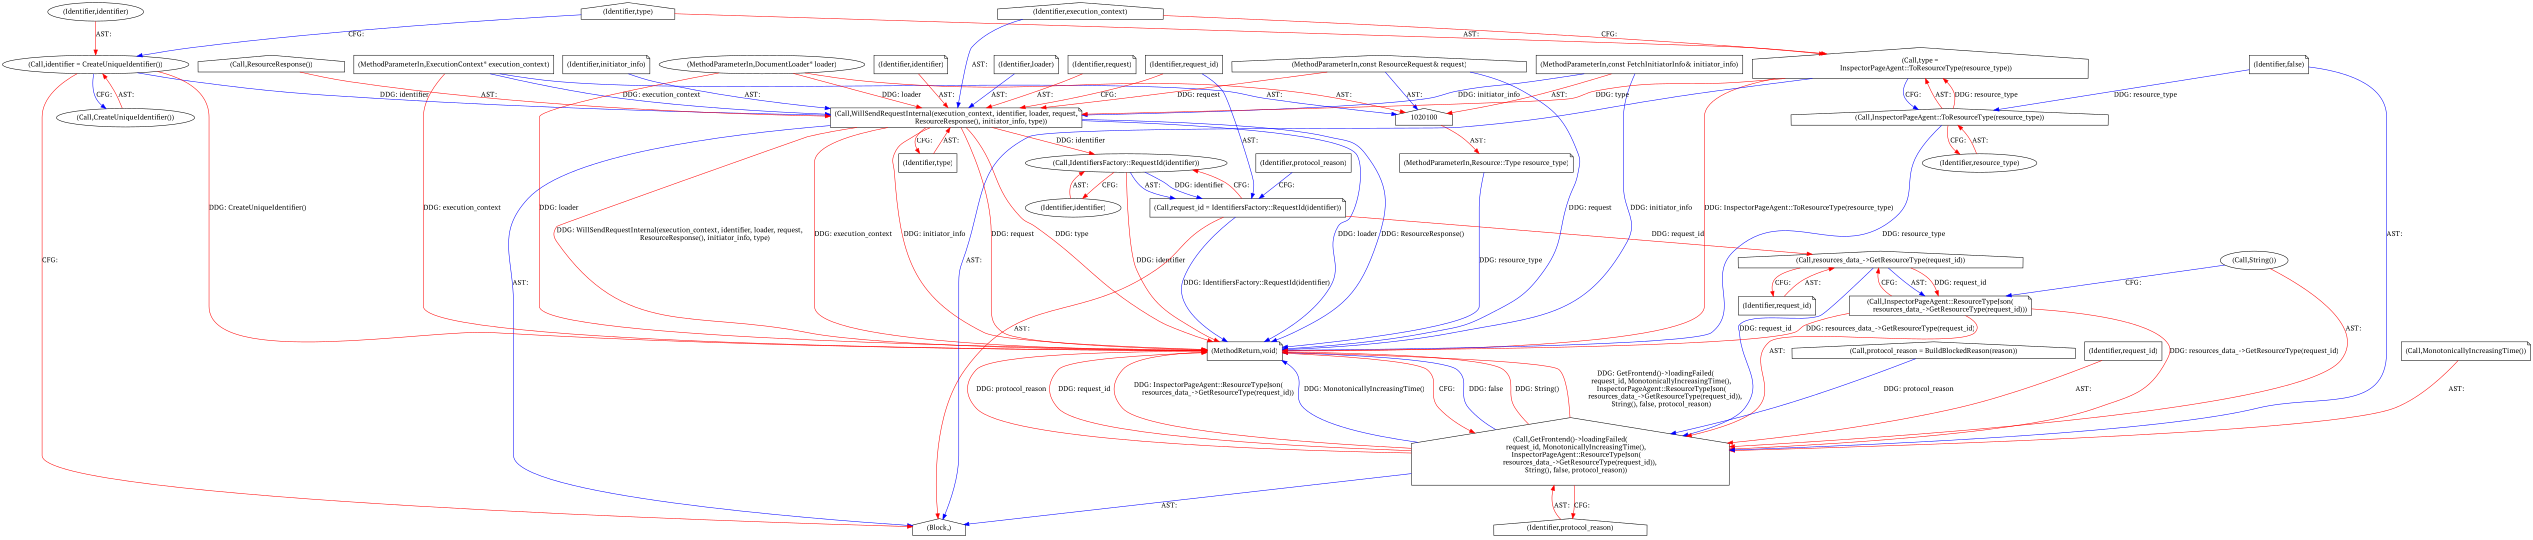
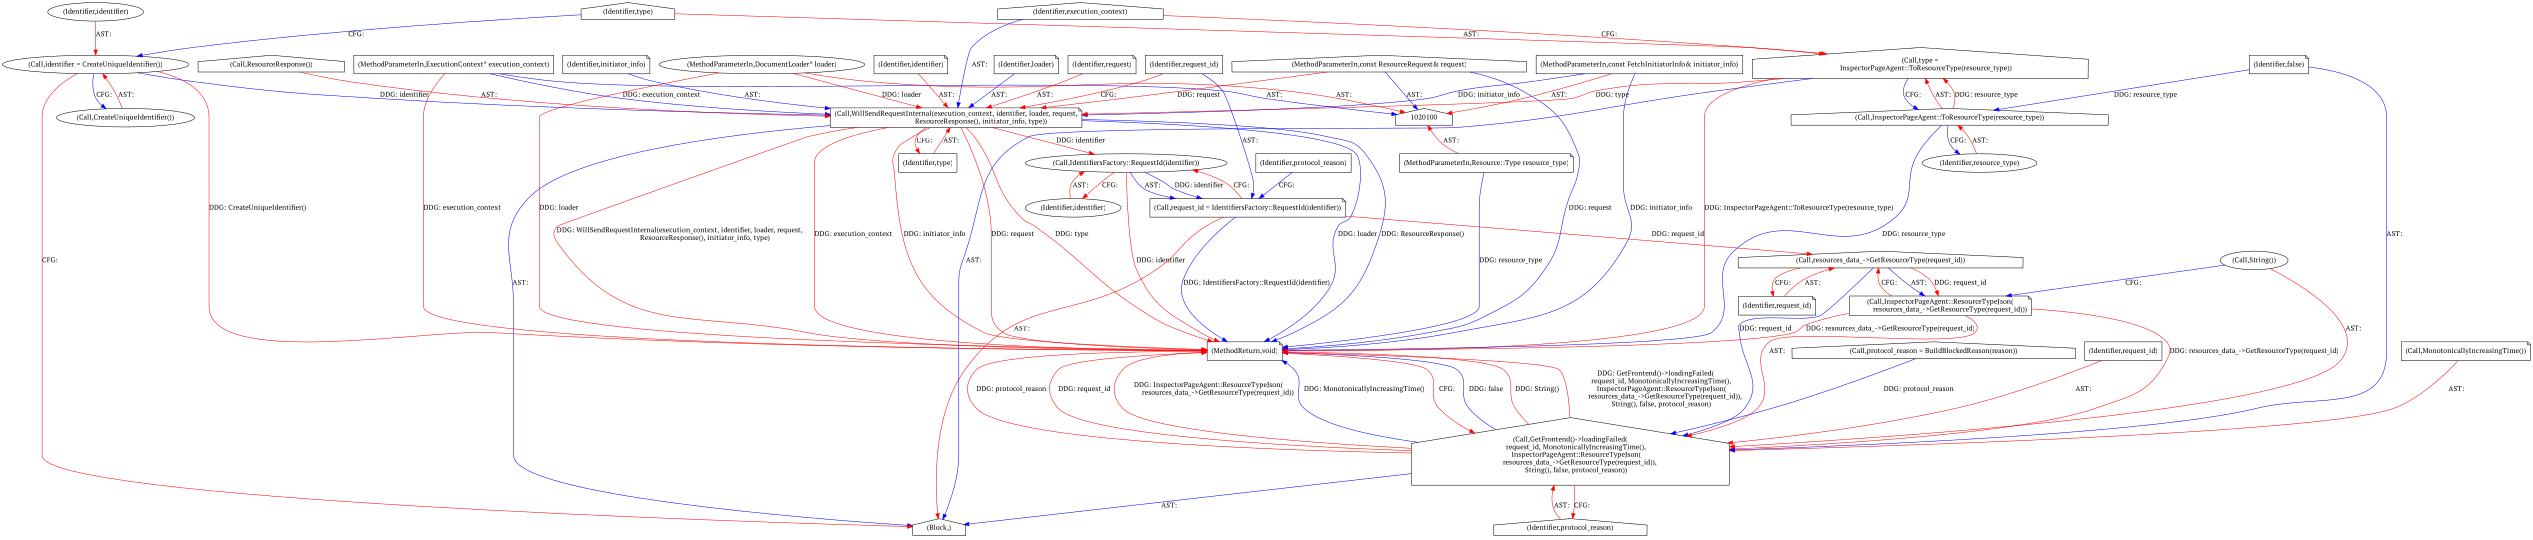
(1460, 136) -> (1443, 144)
(1948, 139) -> (1948, 139)
